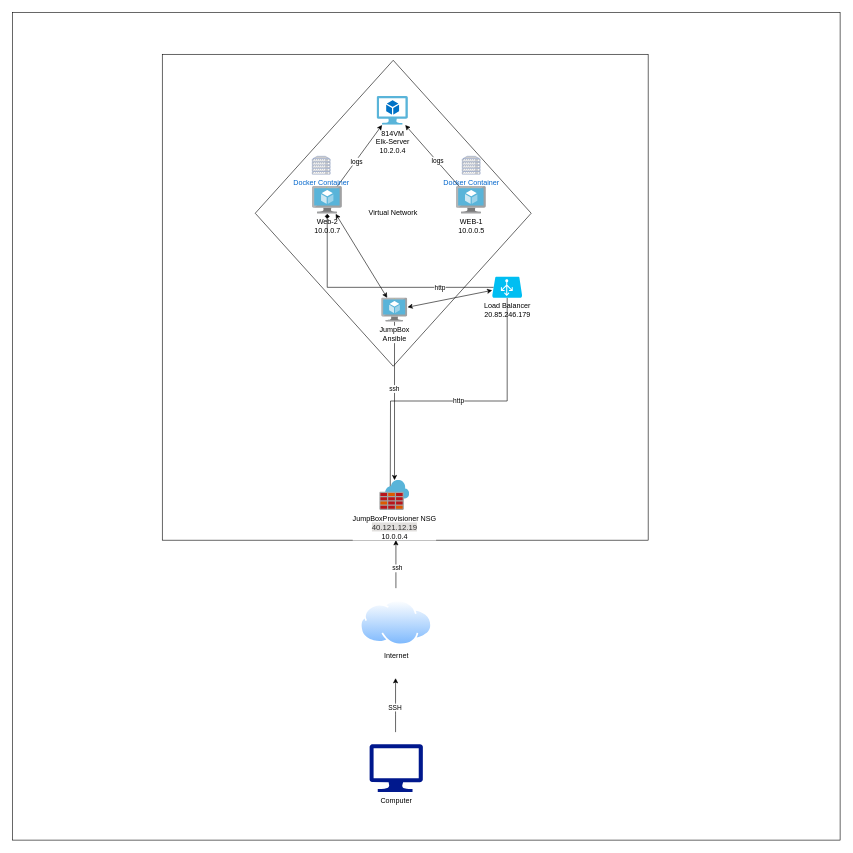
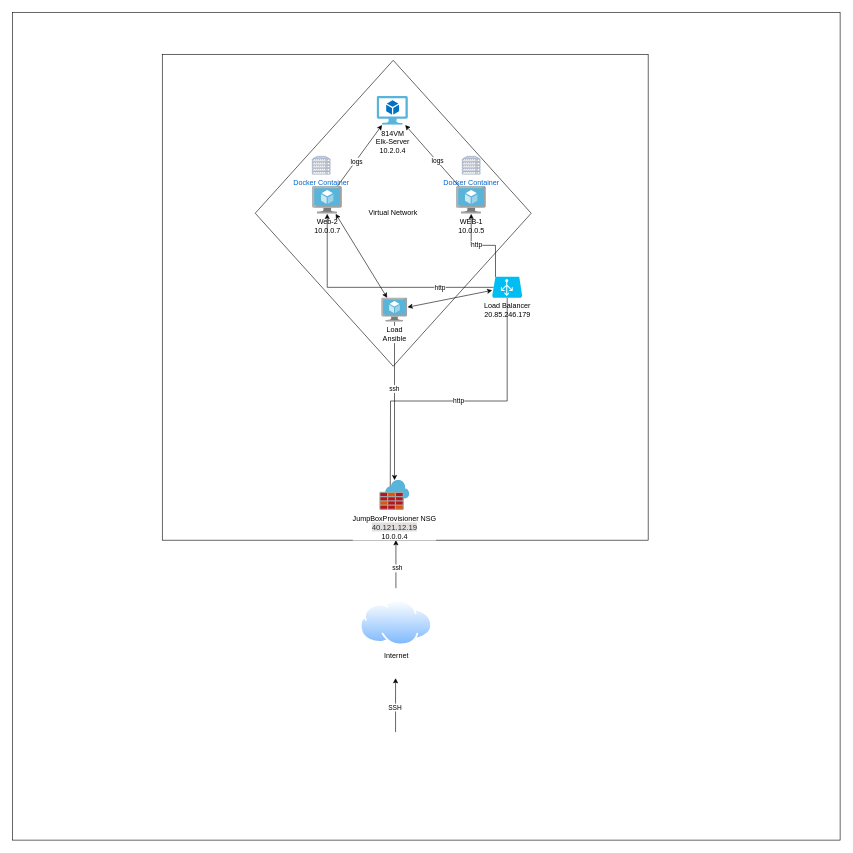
(327, 220) -> (327, 219)
none -> (496, 260)
(395, 335) -> (395, 335)
(396, 768) -> none
